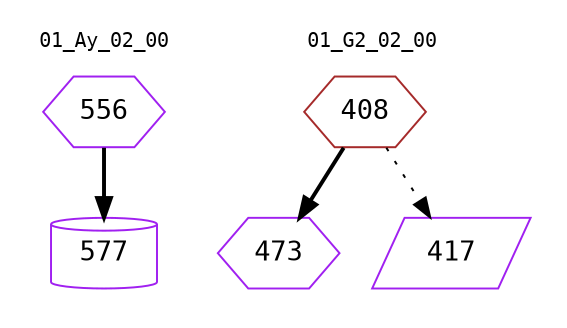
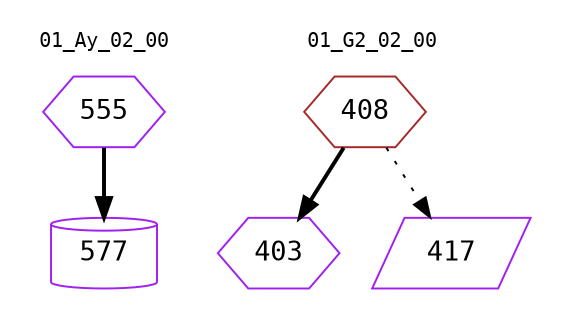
(104, 112) -> (104, 112)
(279, 253) -> (279, 253)
